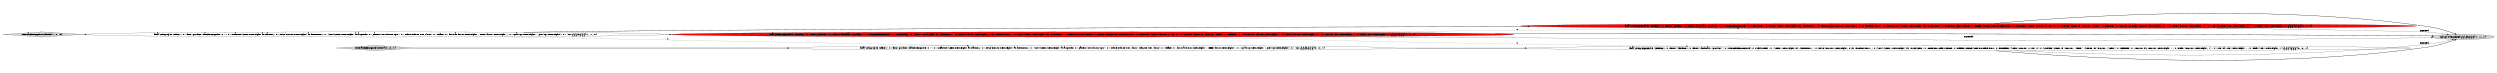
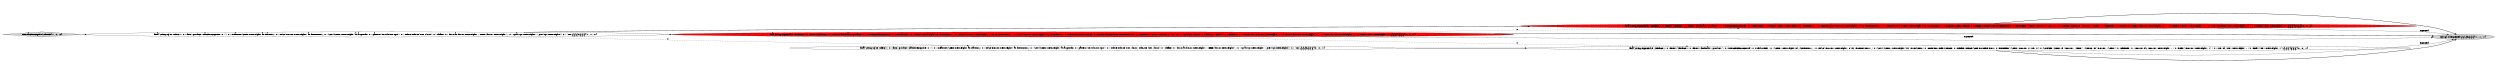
(376, 48) -> none
